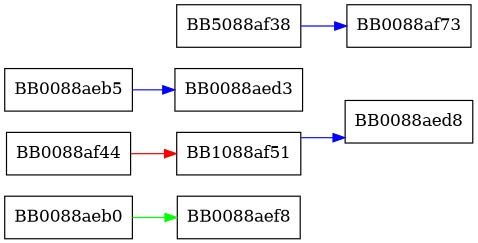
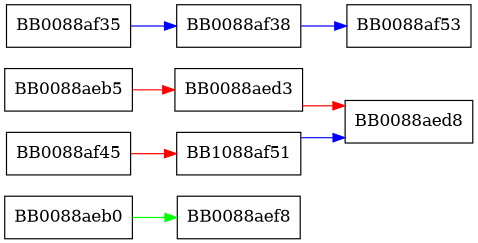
none -> (69, 26)
(239, 26) -> (239, 26)
(409, 26) -> (409, 26)
(148, 90) -> (148, 90)
none -> (318, 106)
(69, 154) -> (69, 154)
